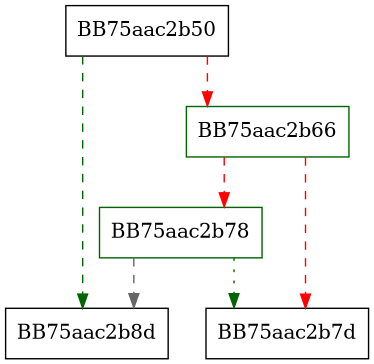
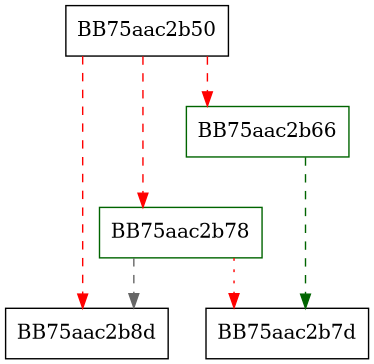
(83, 175) -> (83, 175)
(224, 175) -> (143, 125)
(306, 226) -> (306, 226)
(234, 276) -> (234, 276)
